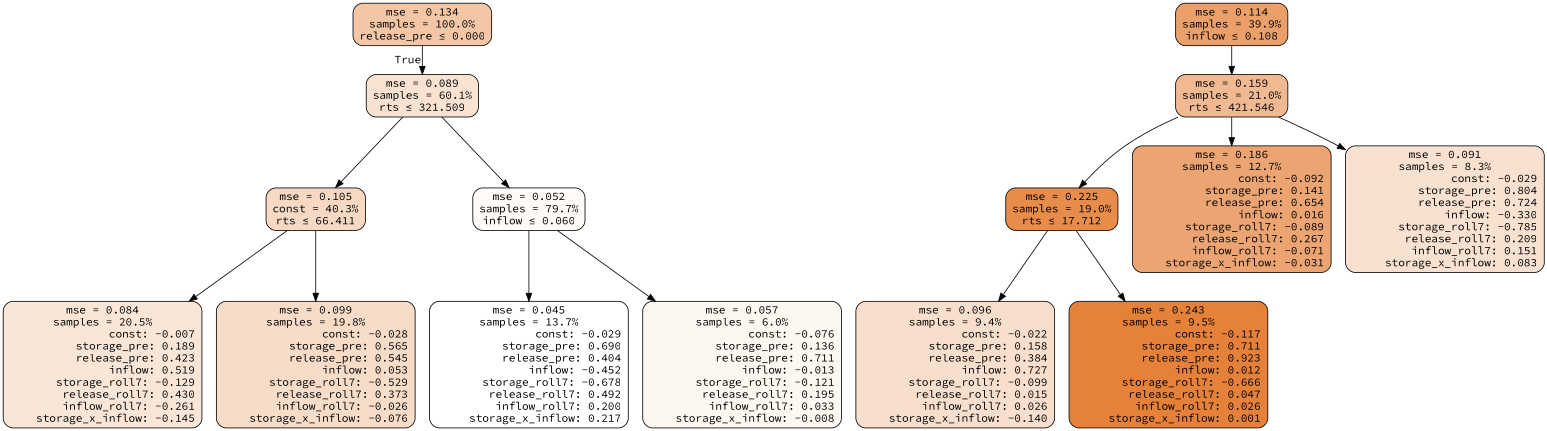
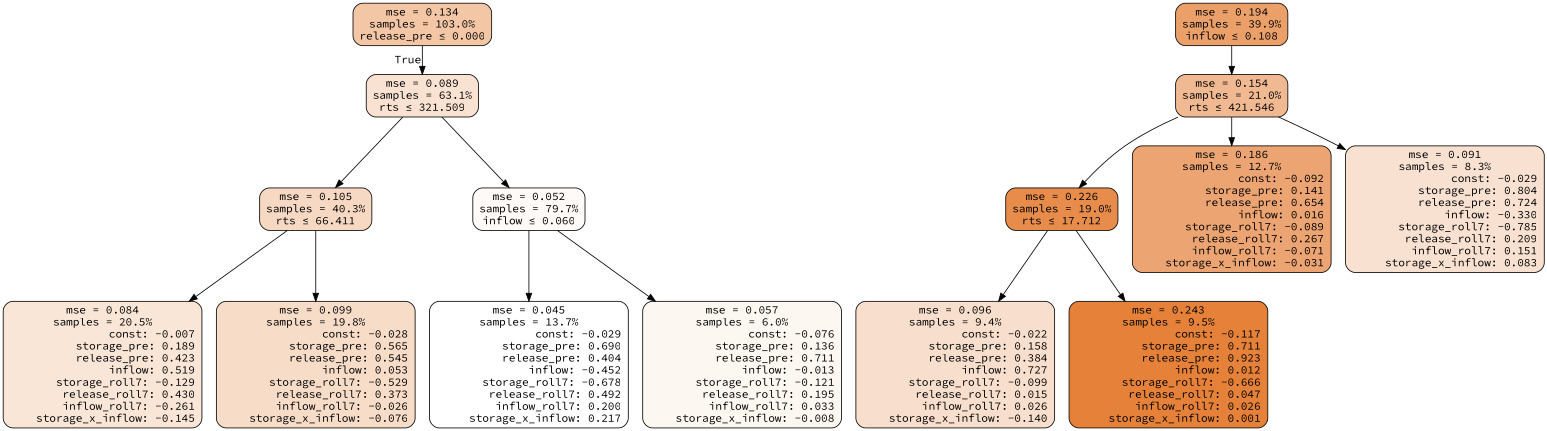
(422, 24) -> (422, 24)
(1232, 24) -> (1232, 24)
(422, 96) -> (422, 96)
(1232, 96) -> (1232, 96)
(316, 209) -> (316, 209)
(1062, 209) -> (1062, 209)
